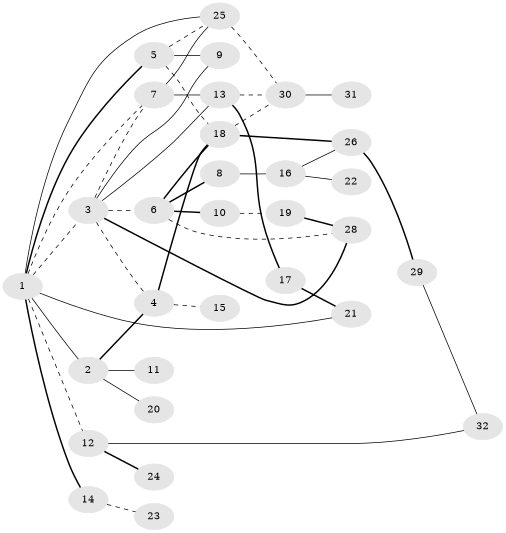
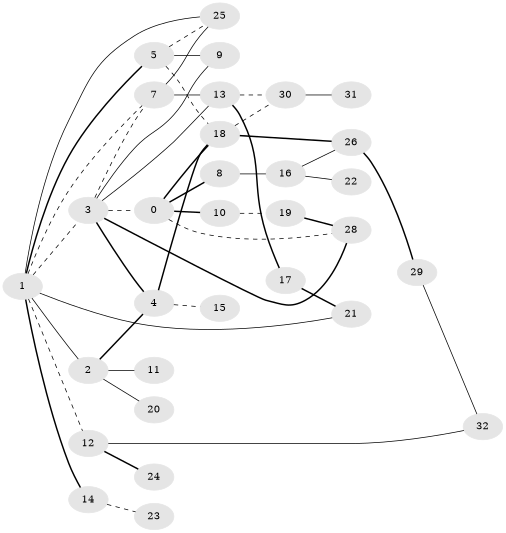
(255, 54) -> none
(154, 210) -> (154, 210)
(119, 258) -> (119, 258)
